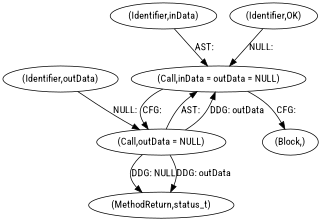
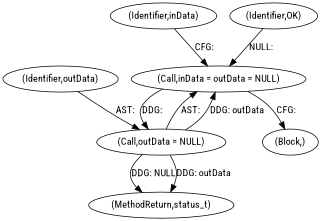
(206, 47) -> (206, 47)
(127, 111) -> (127, 111)
(153, 111) -> (153, 111)
